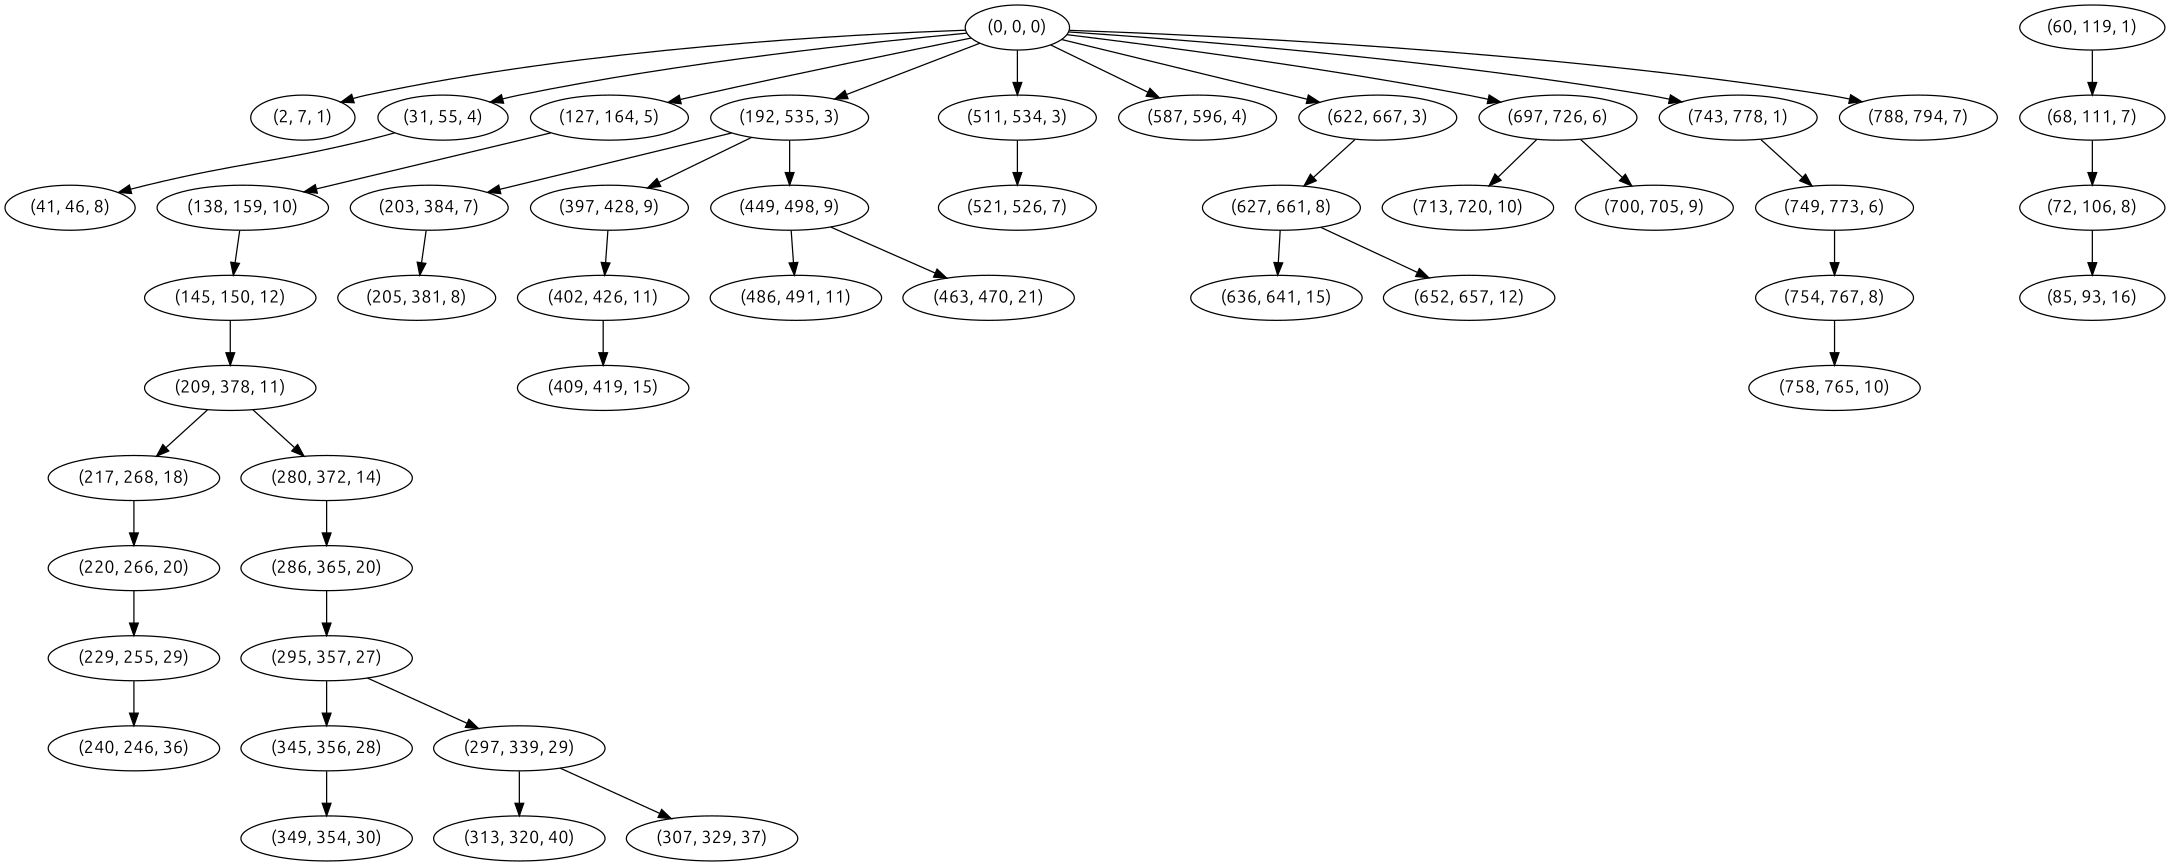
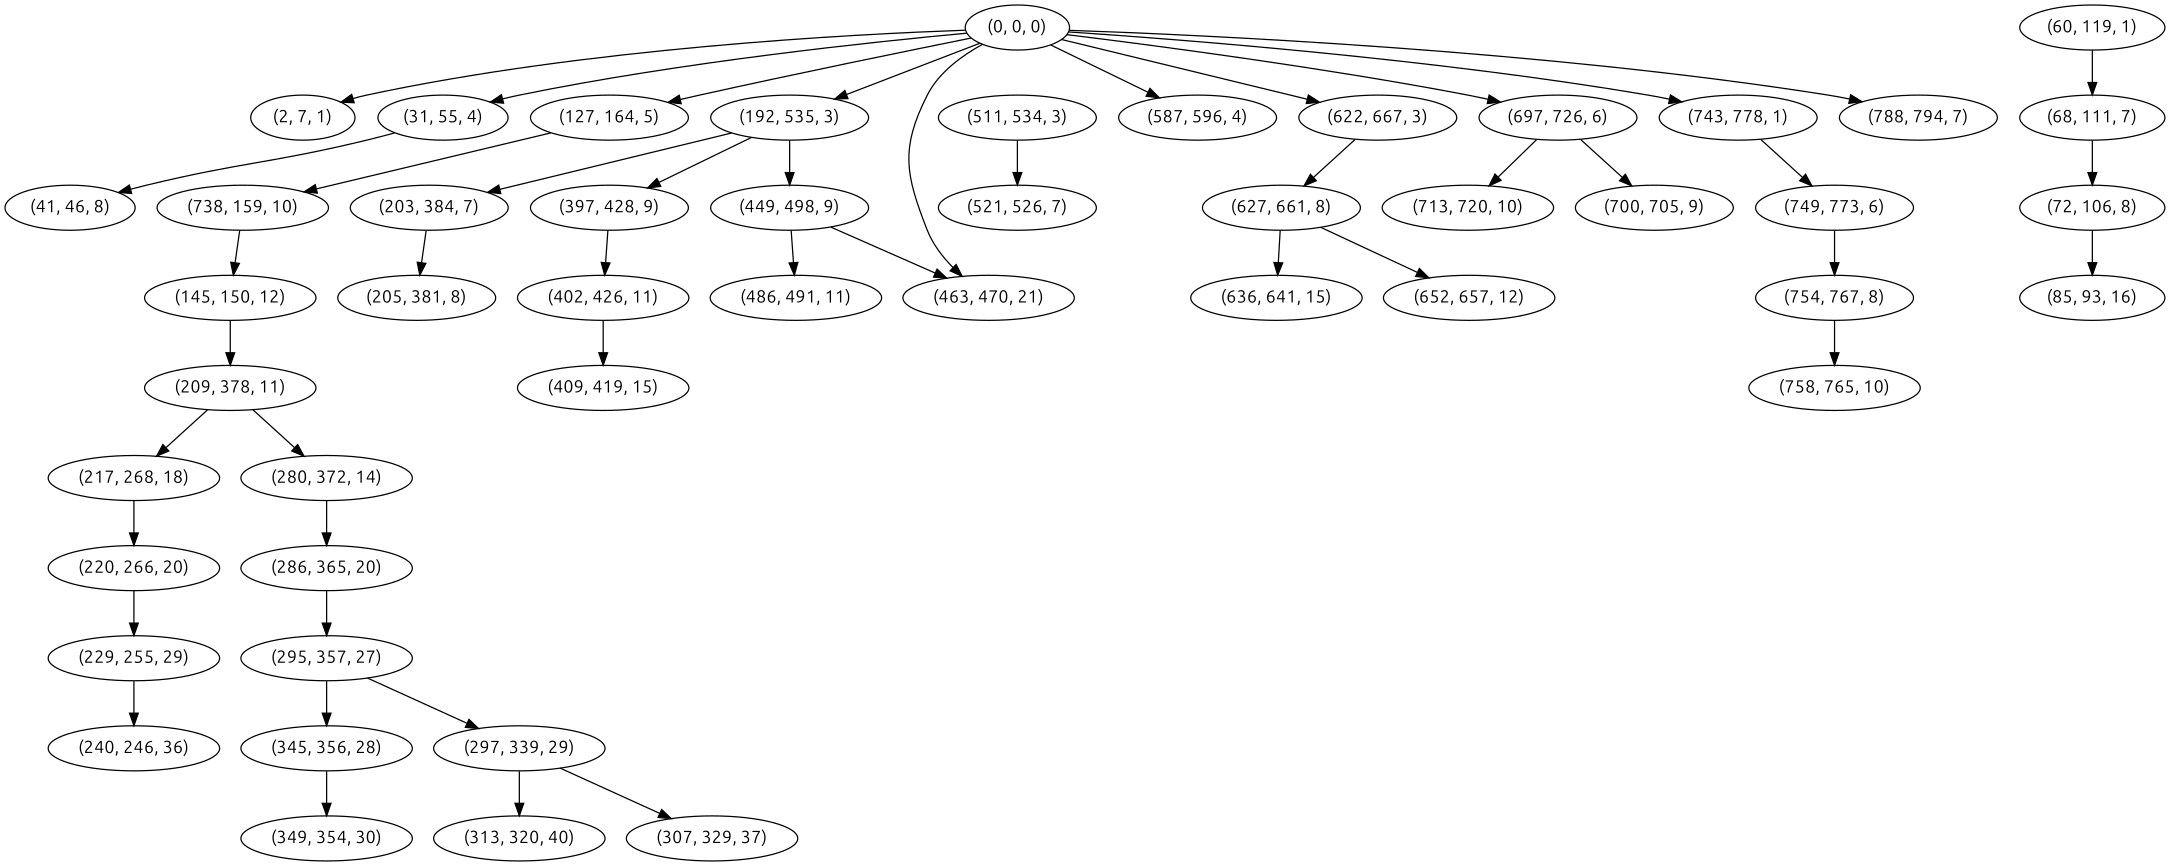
(1017, 66) -> (910, 147)
(243, 208) -> (243, 208)
